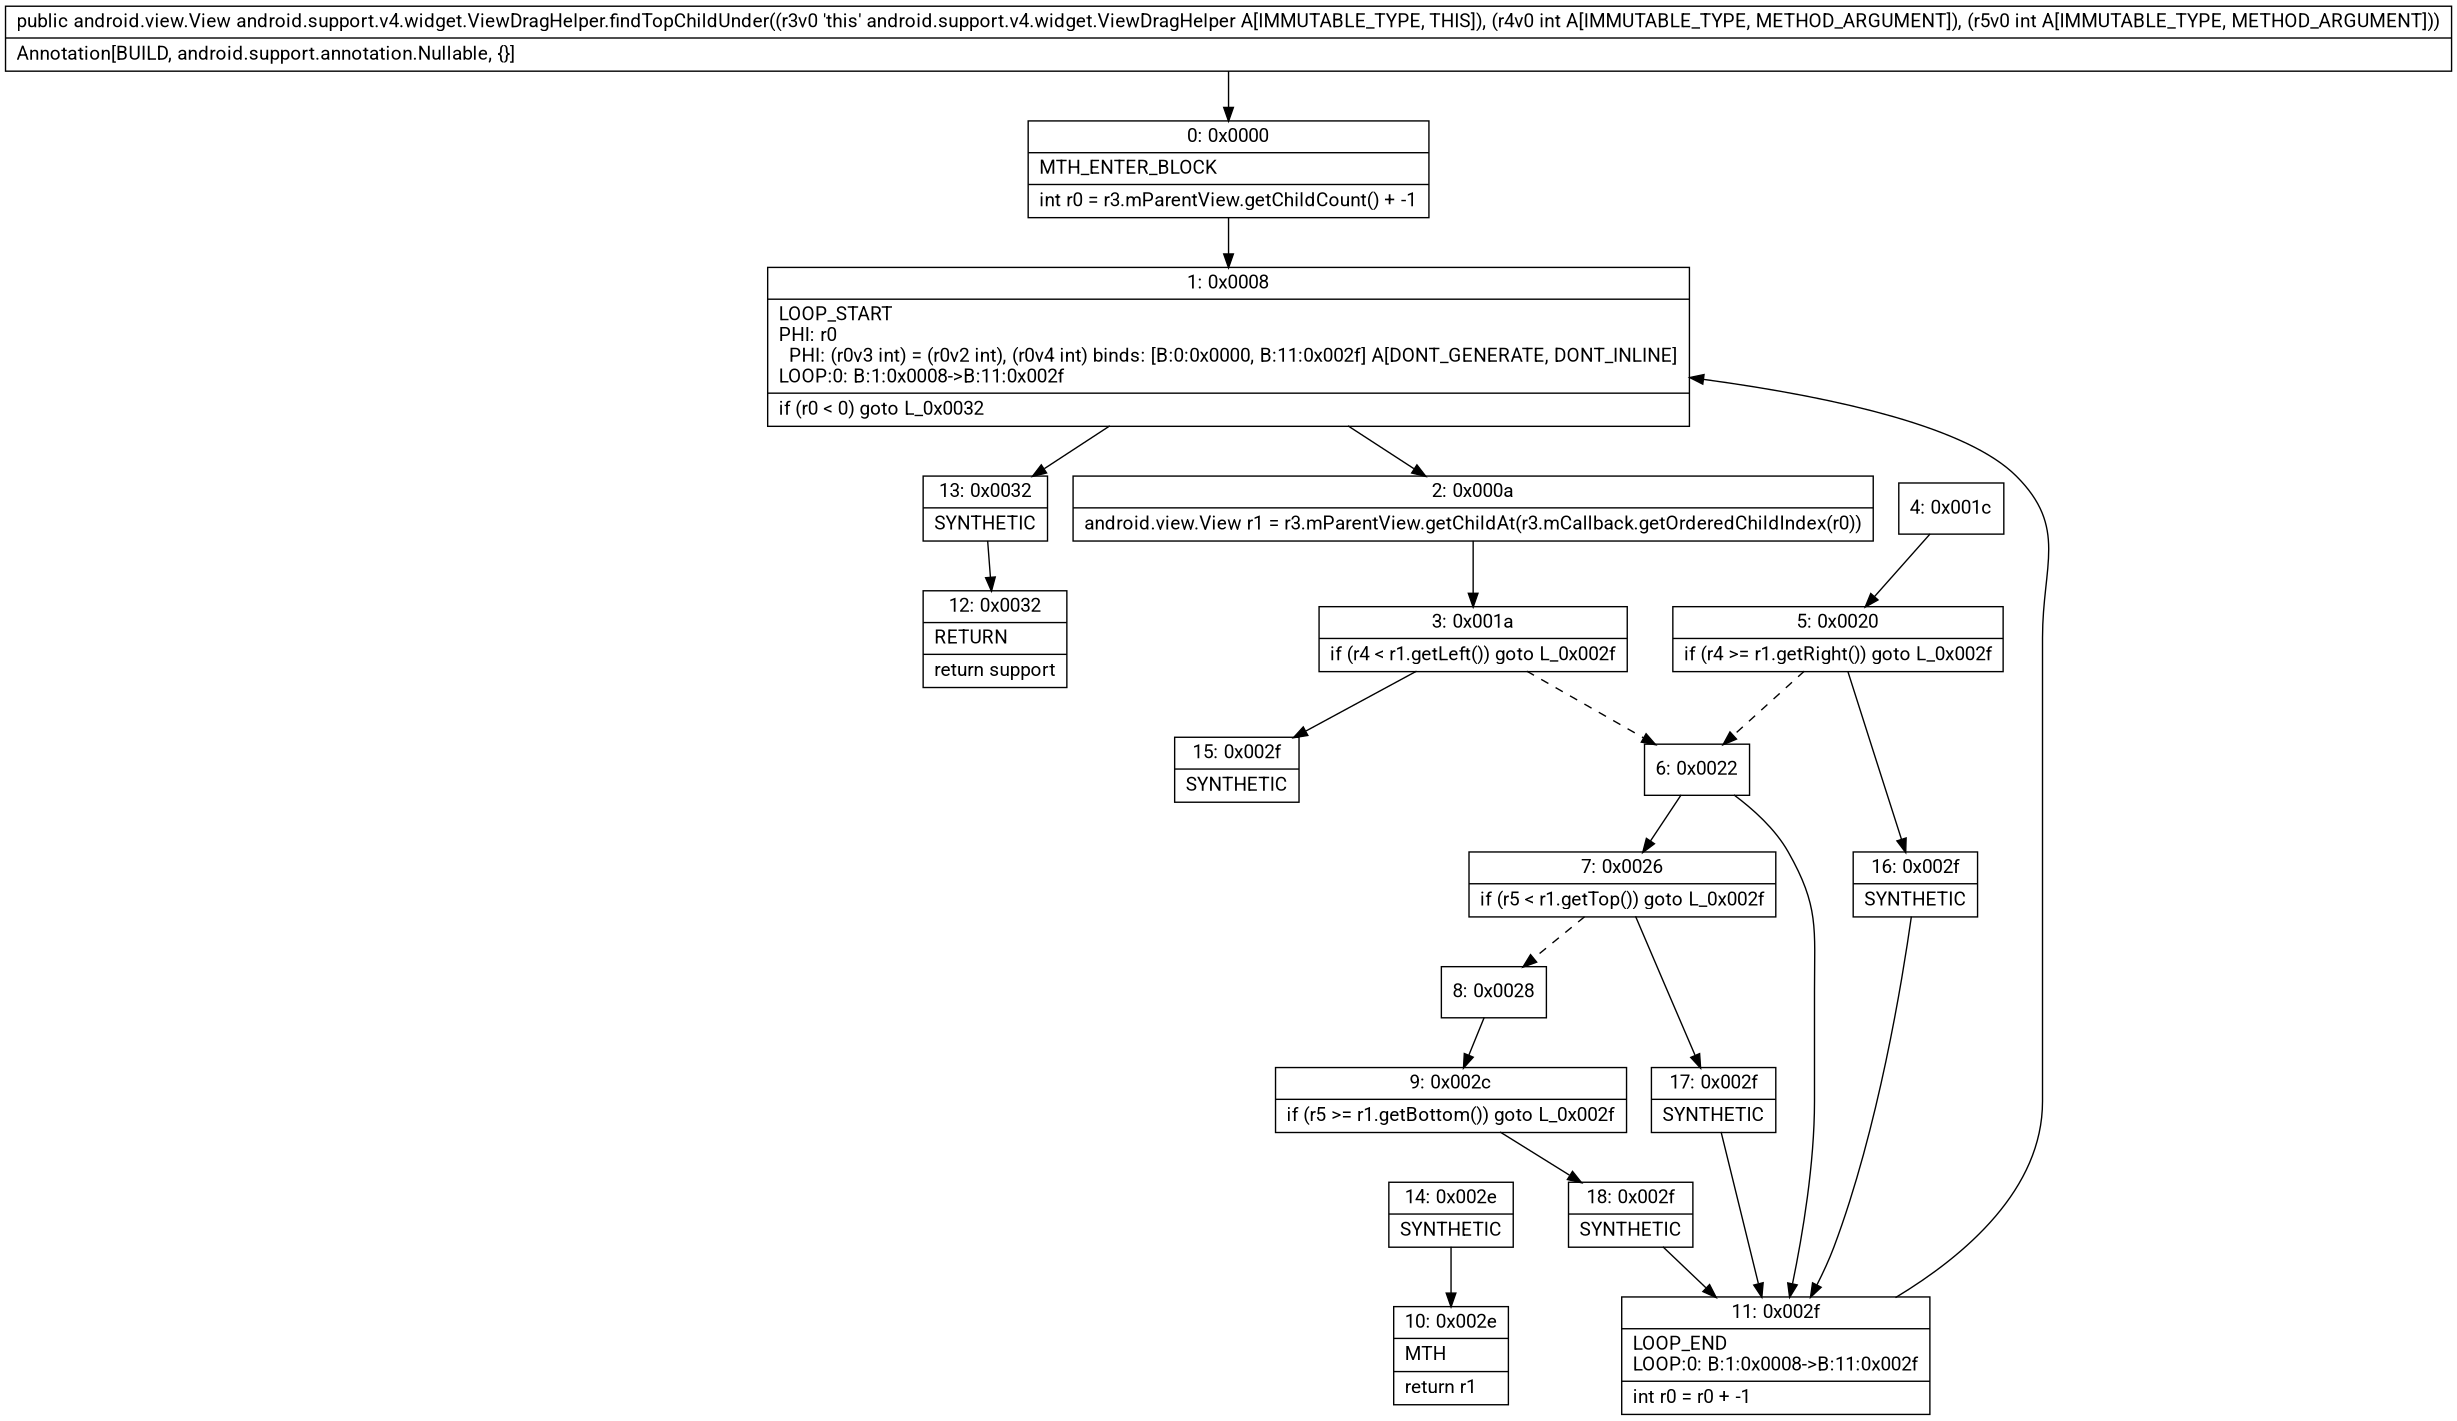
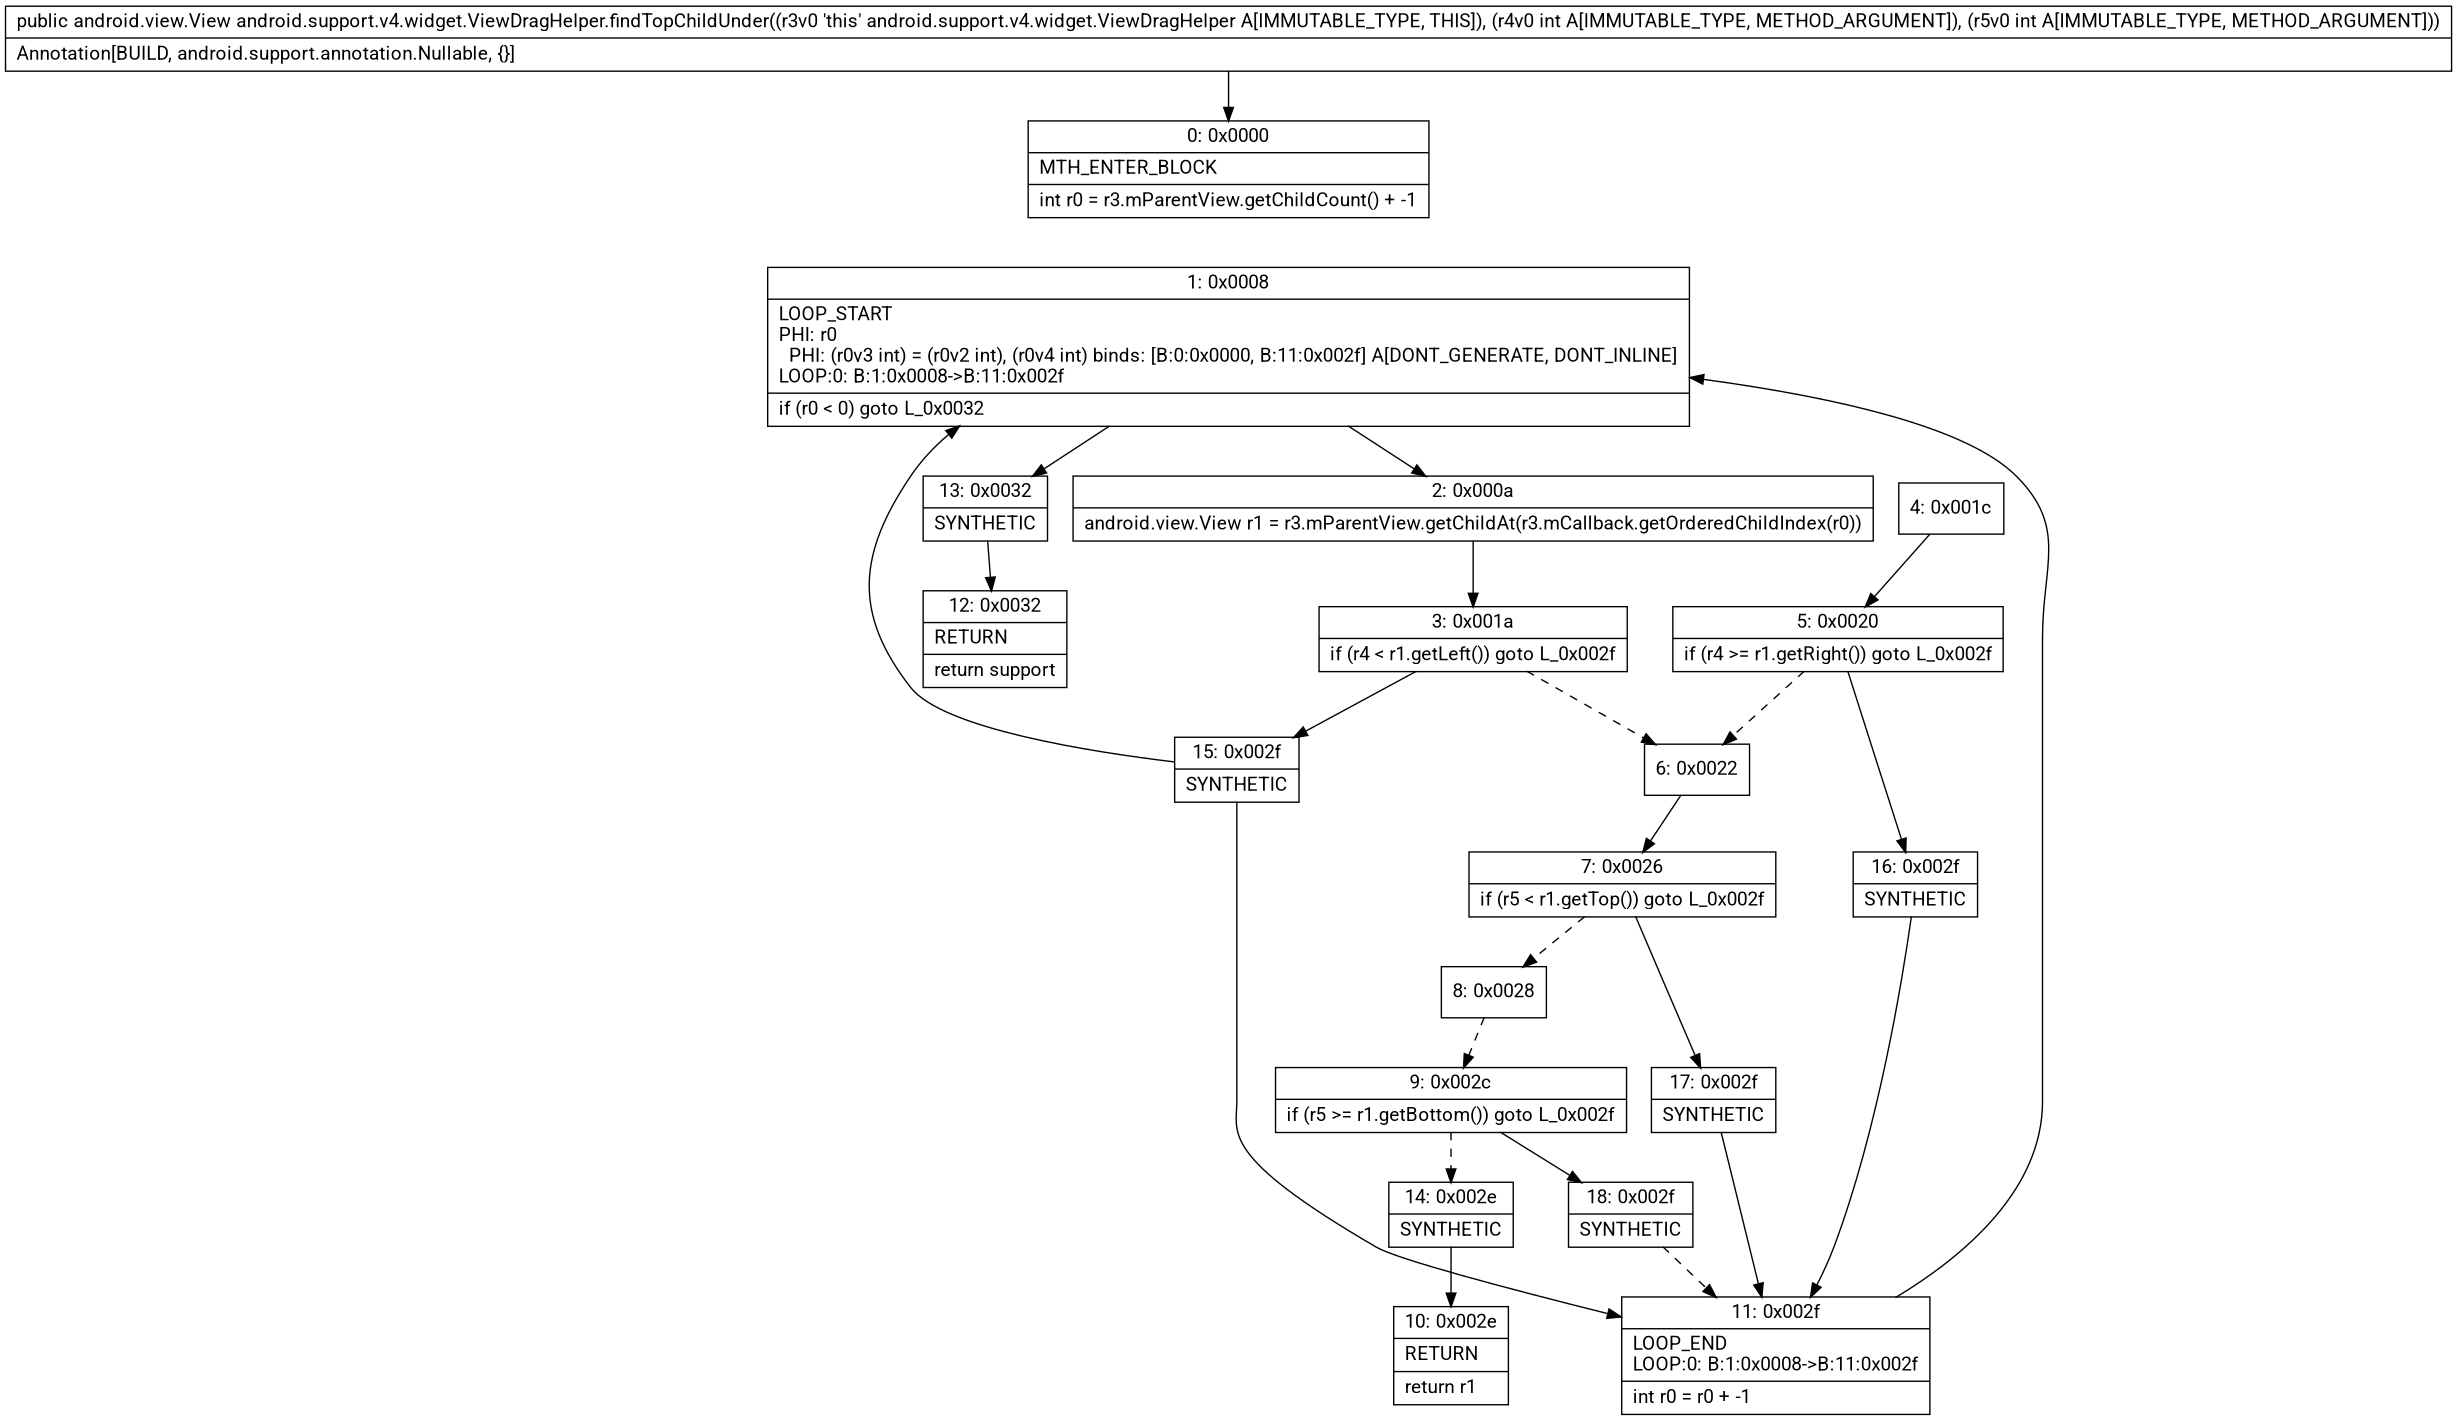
(1229, 235) -> (908, 684)
(1814, 1027) -> (1264, 1170)
(1477, 1036) -> (1477, 1036)
none -> (1451, 1150)
(1684, 1267) -> (1684, 1267)
(1426, 1354) -> (1442, 1354)
